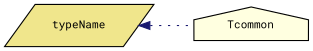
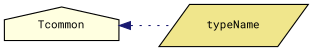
(172, 26) -> (152, 26)
